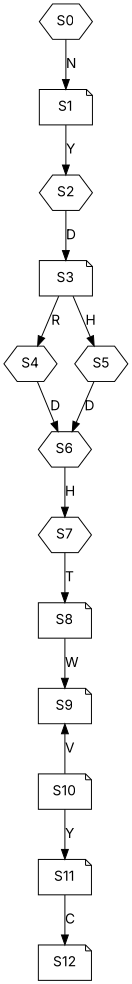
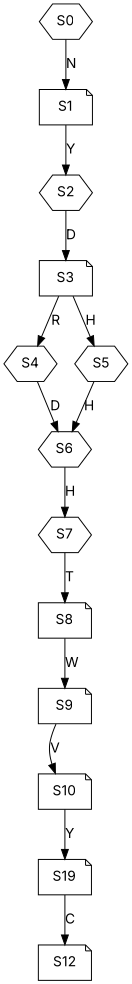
(89, 407) -> (89, 407)
(65, 754) -> (50, 744)
(65, 877) -> (65, 877)
